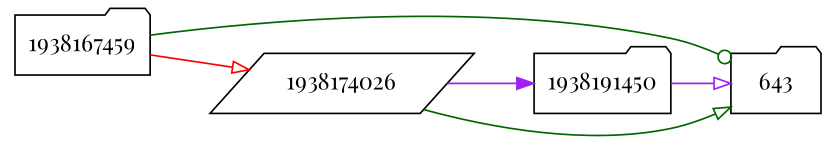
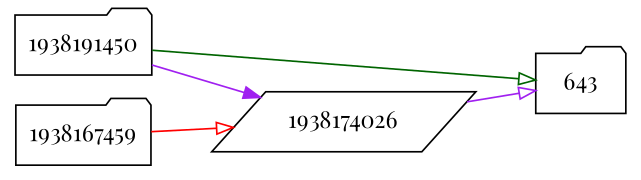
(436, 17) -> none
(482, 83) -> (198, 79)
(692, 83) -> (335, 64)
(570, 135) -> (493, 98)
